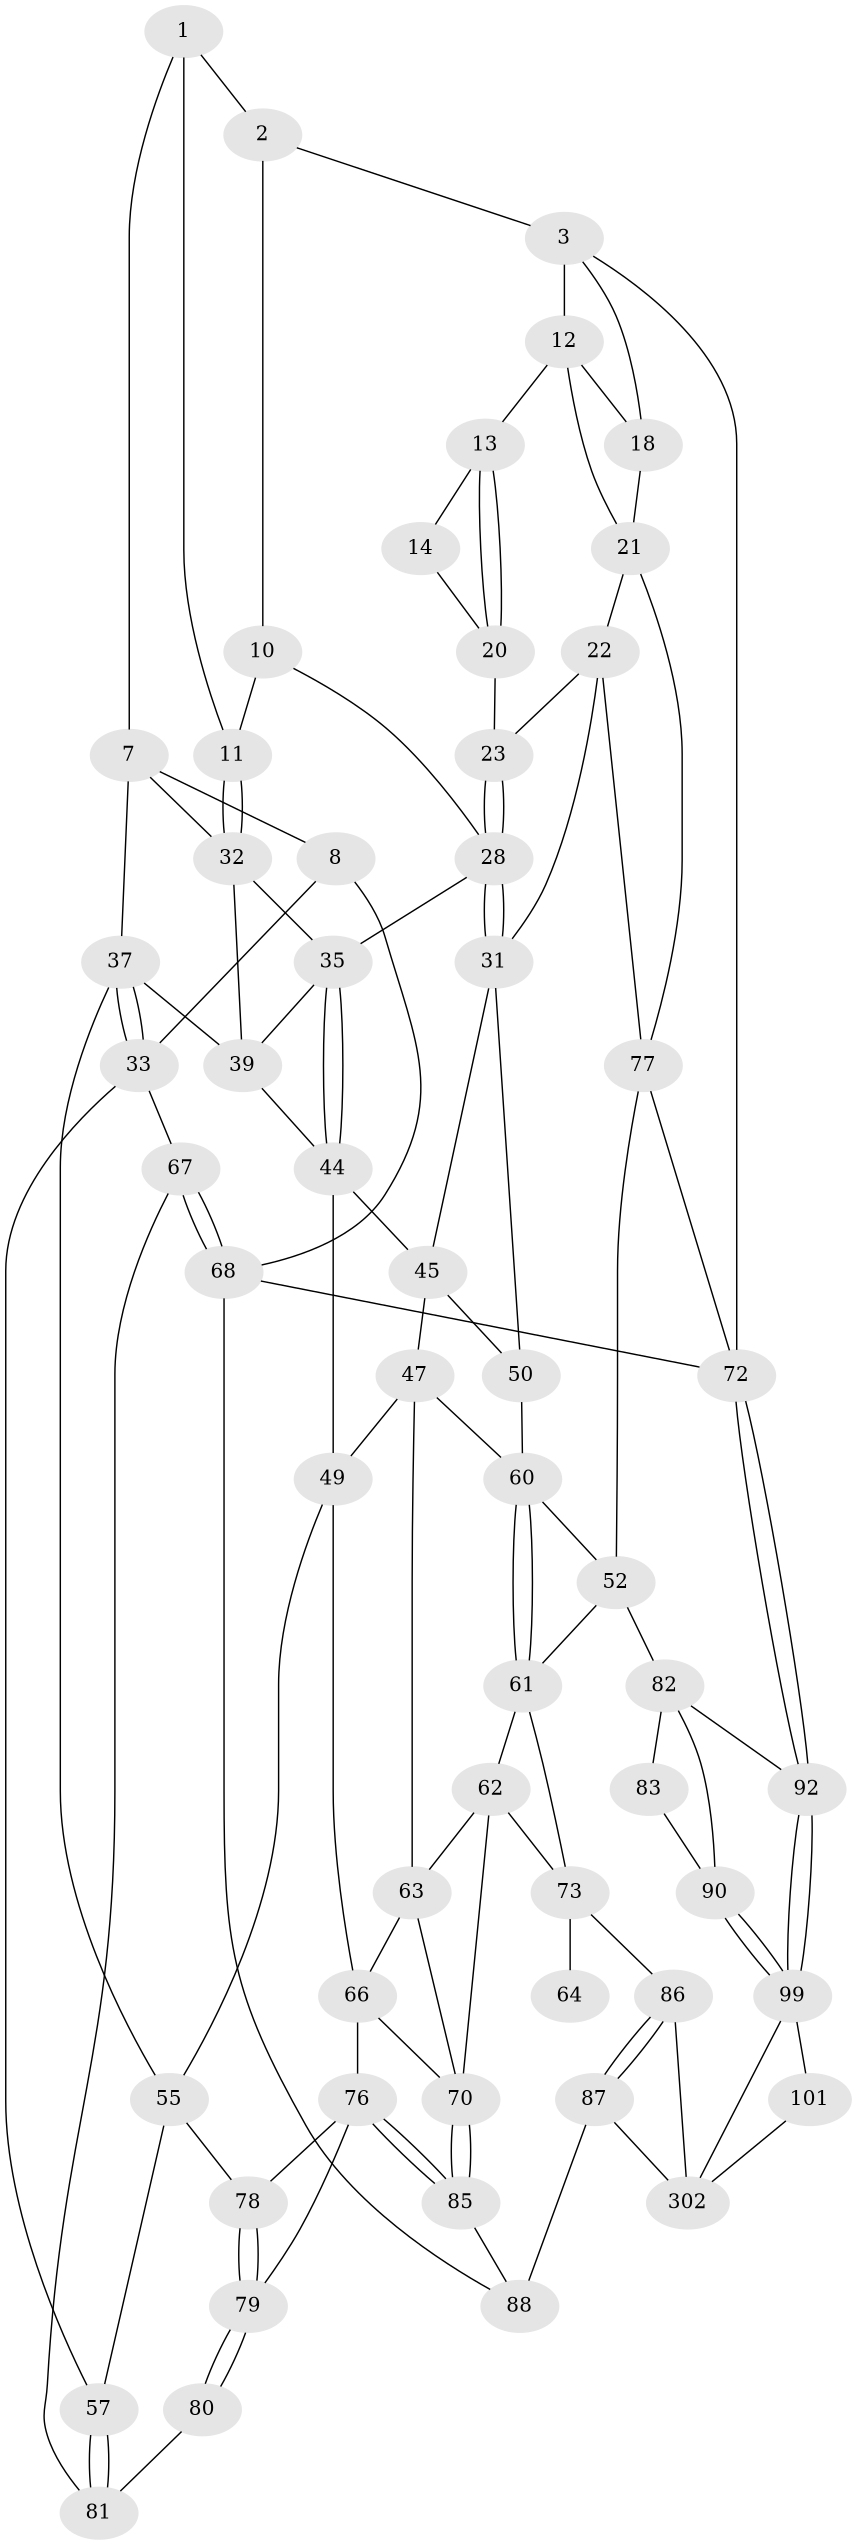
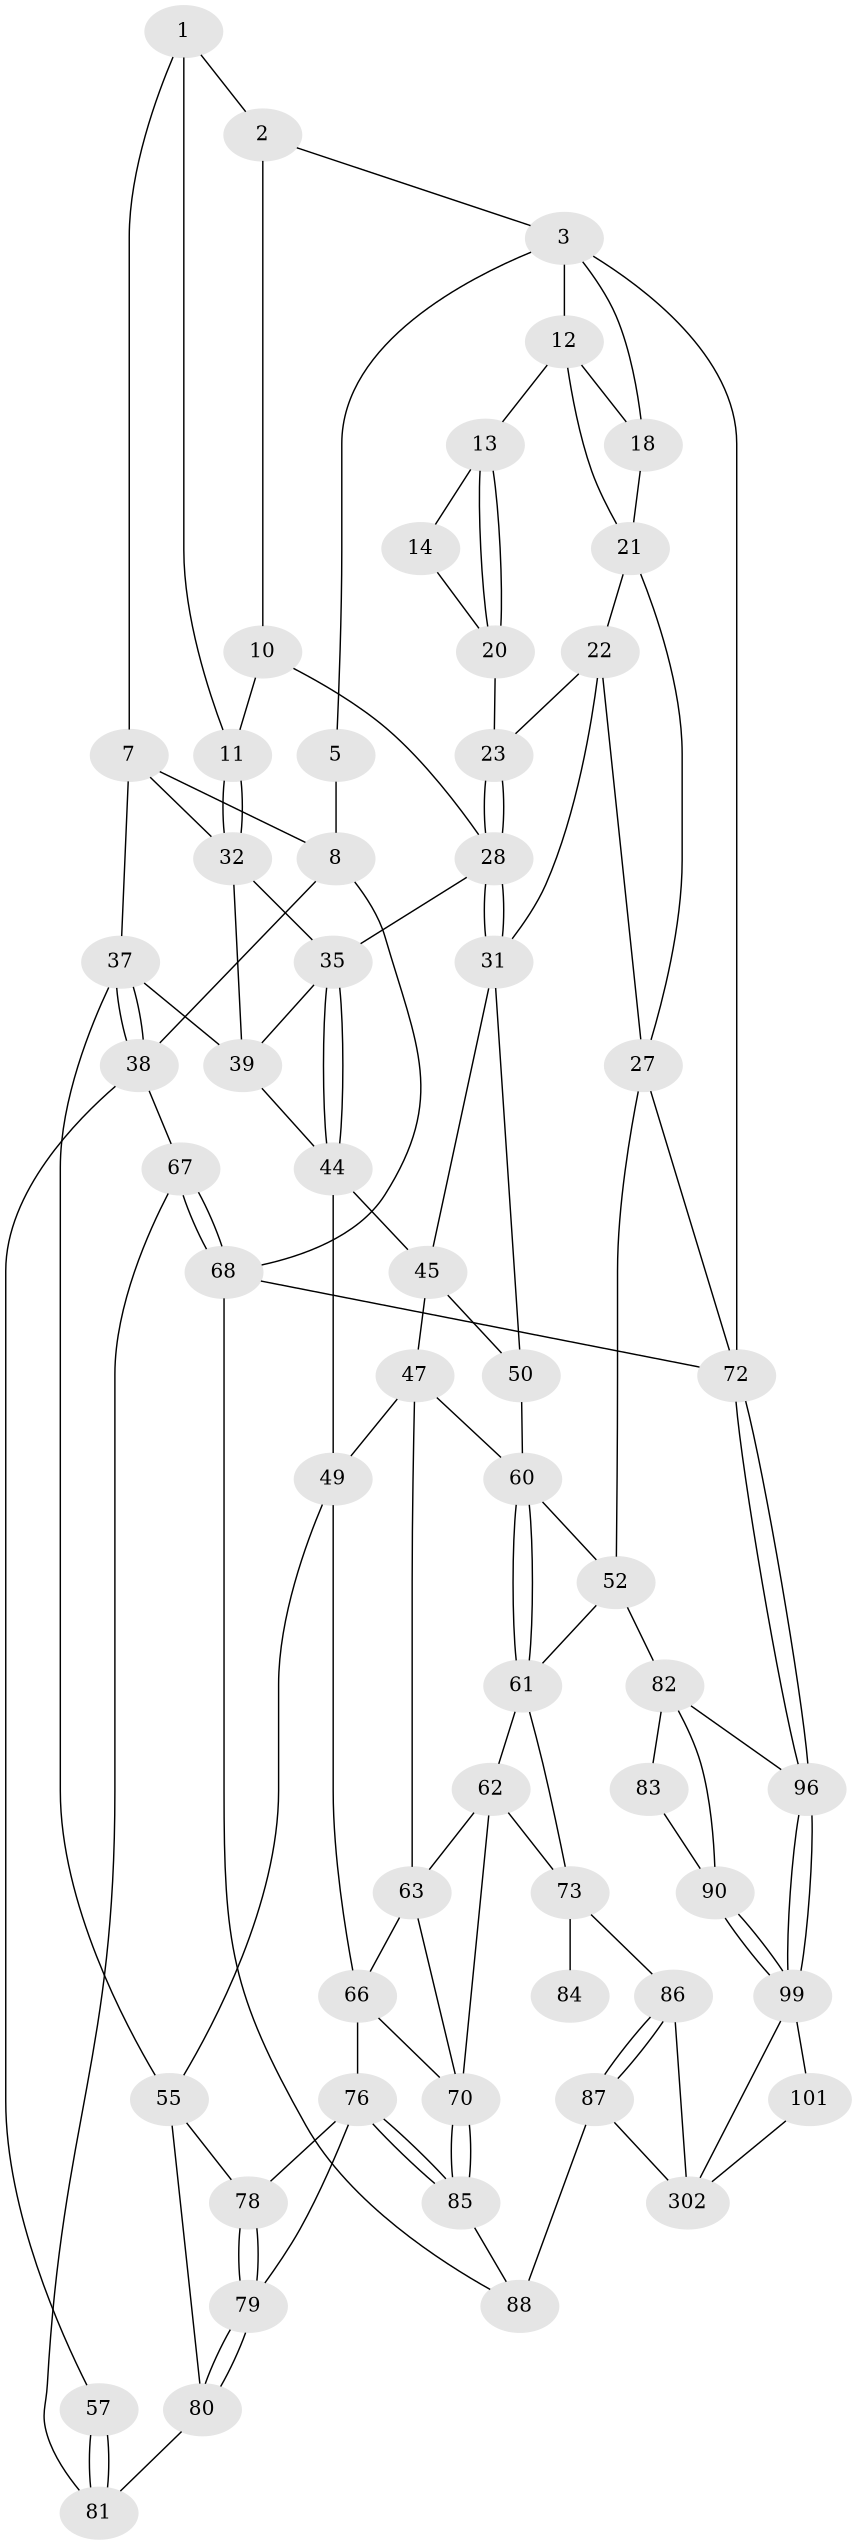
none -> (336, 755)
(139, 1066) -> (139, 1066)
(643, 1066) -> (643, 1066)
(807, 1789) -> (807, 1789)
(570, 1996) -> (570, 1996)
(134, 2255) -> (186, 2255)
